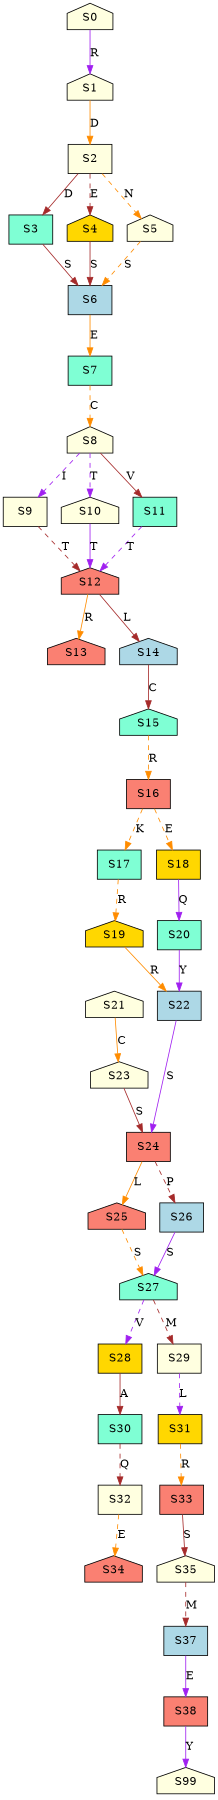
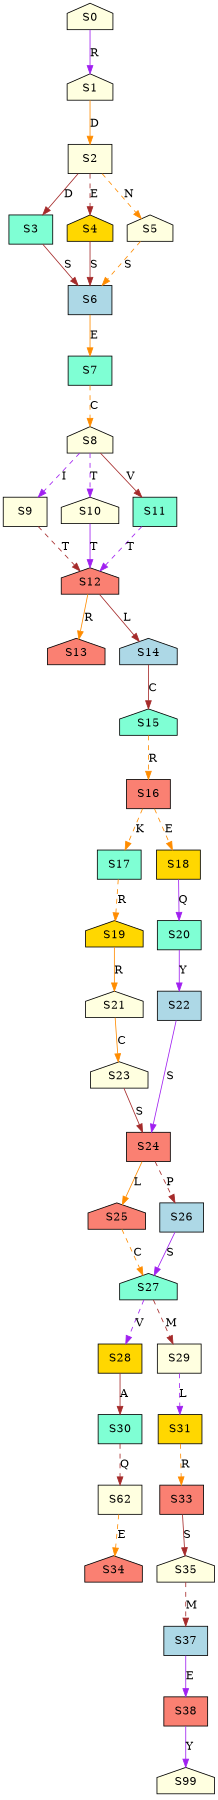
(143, 966) -> (114, 965)
(138, 1253) -> (138, 1253)
(120, 1500) -> (120, 1500)
